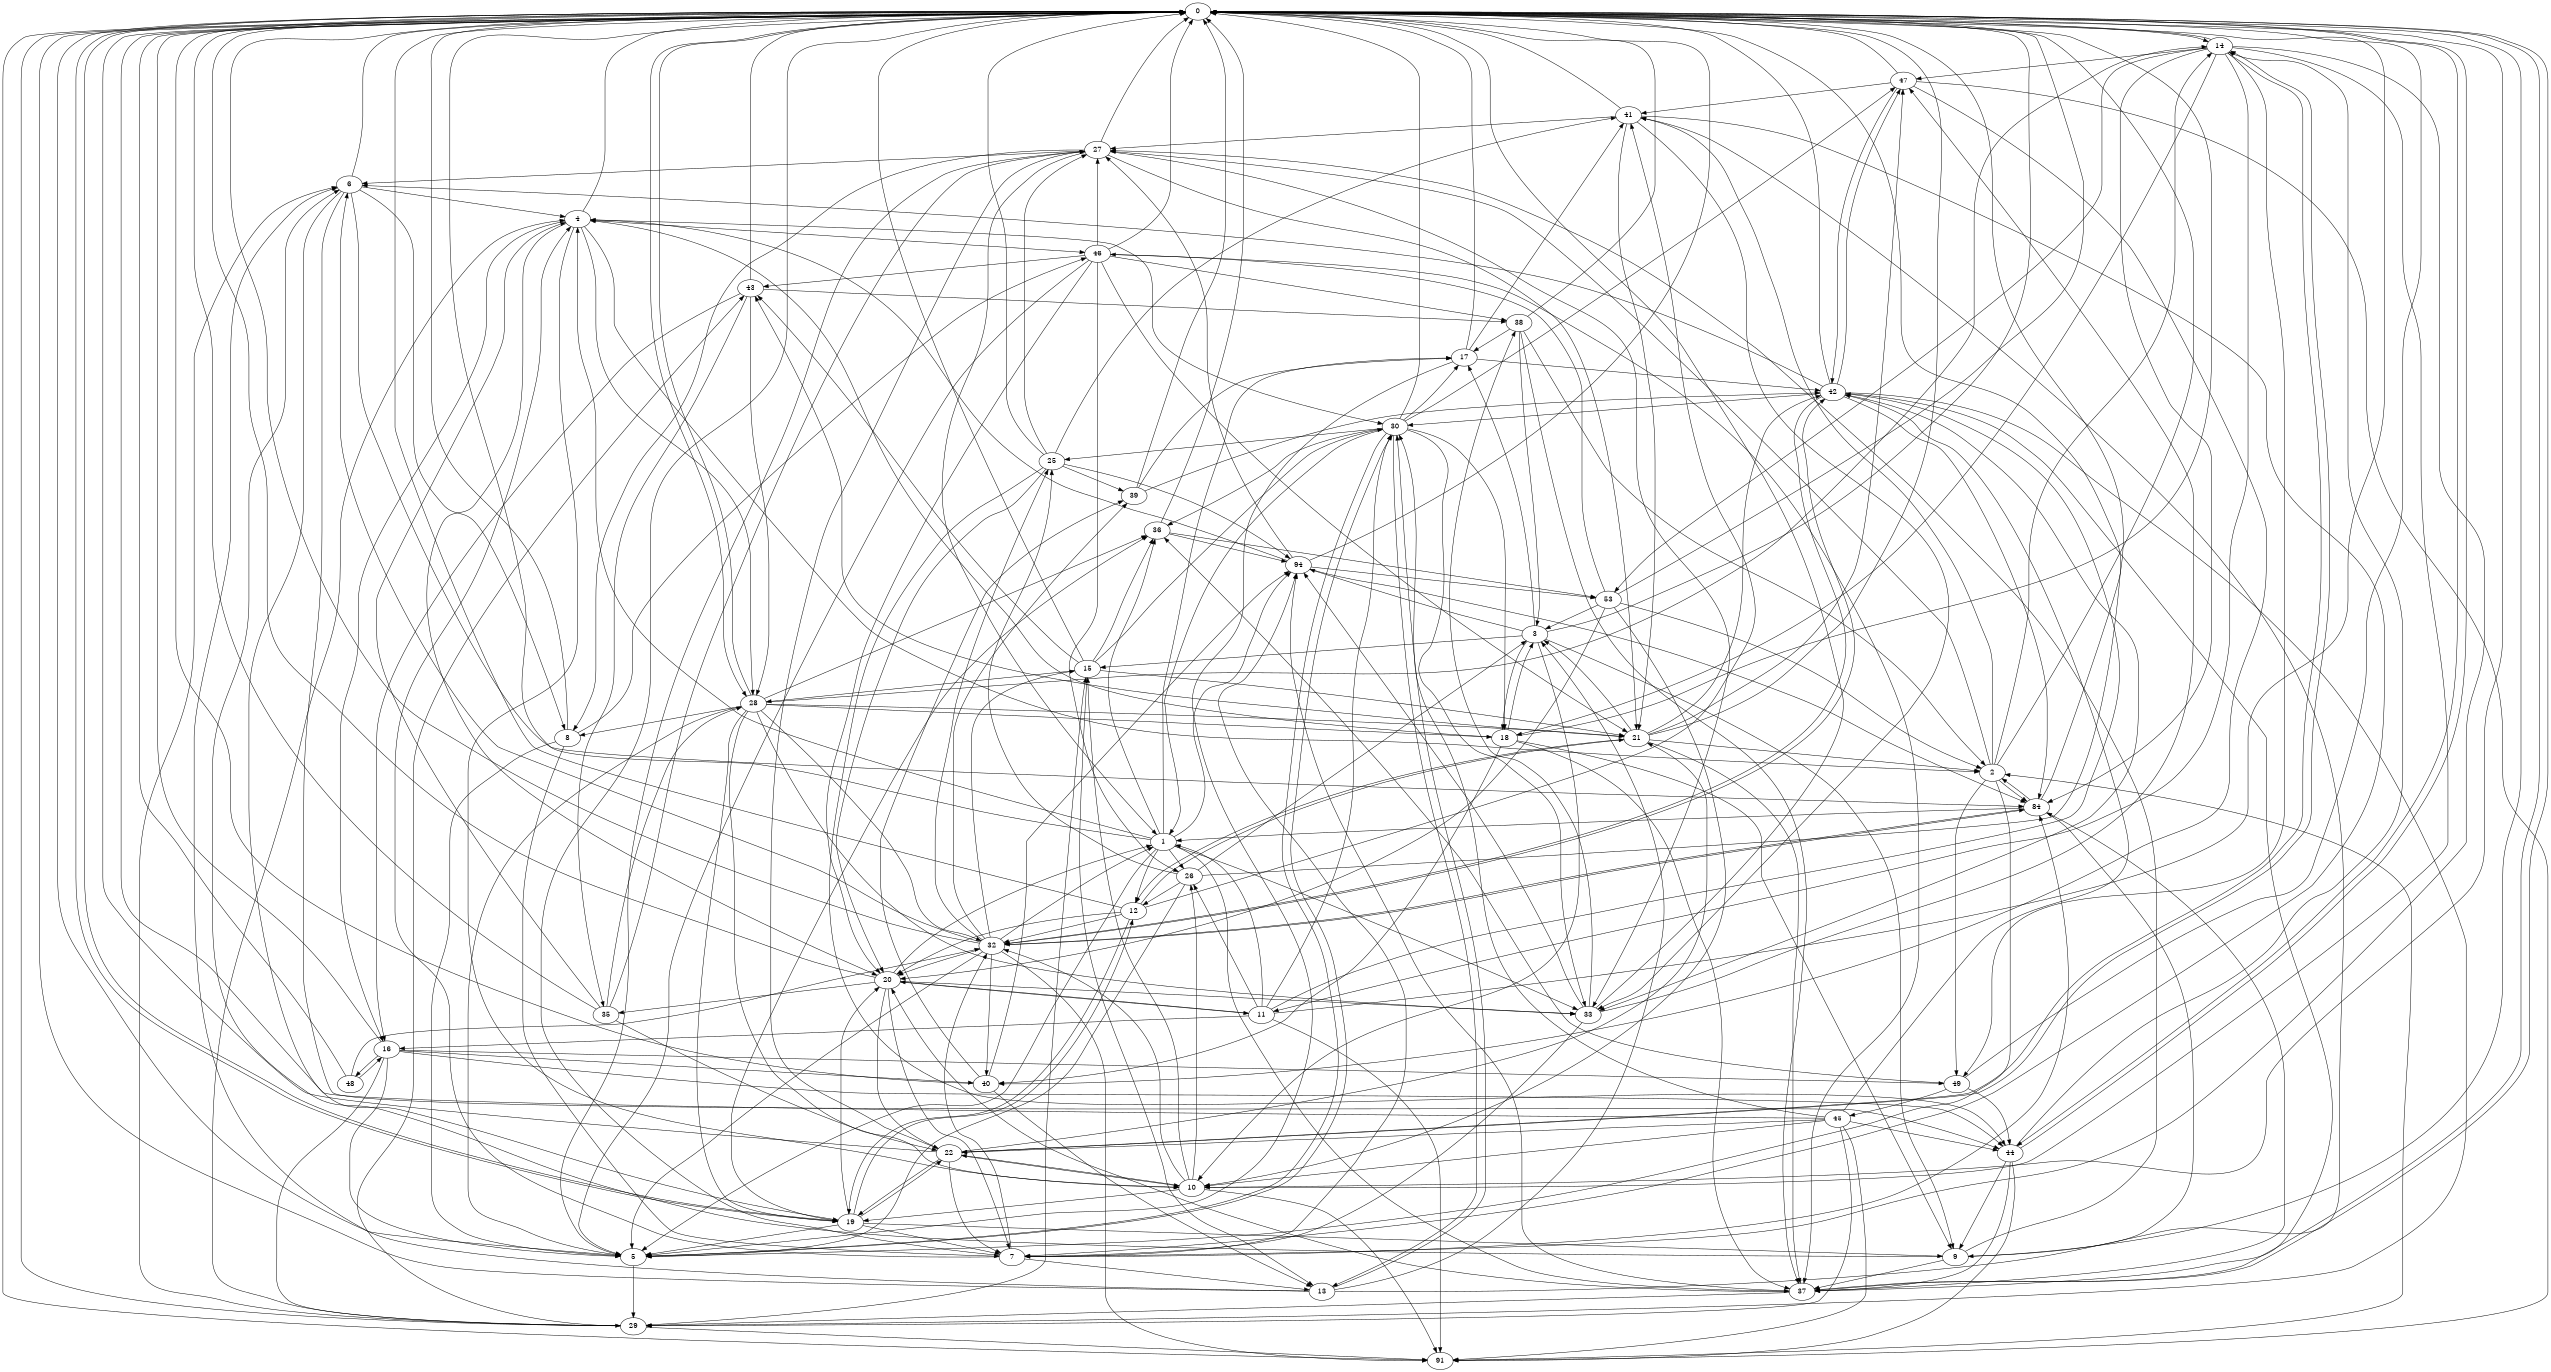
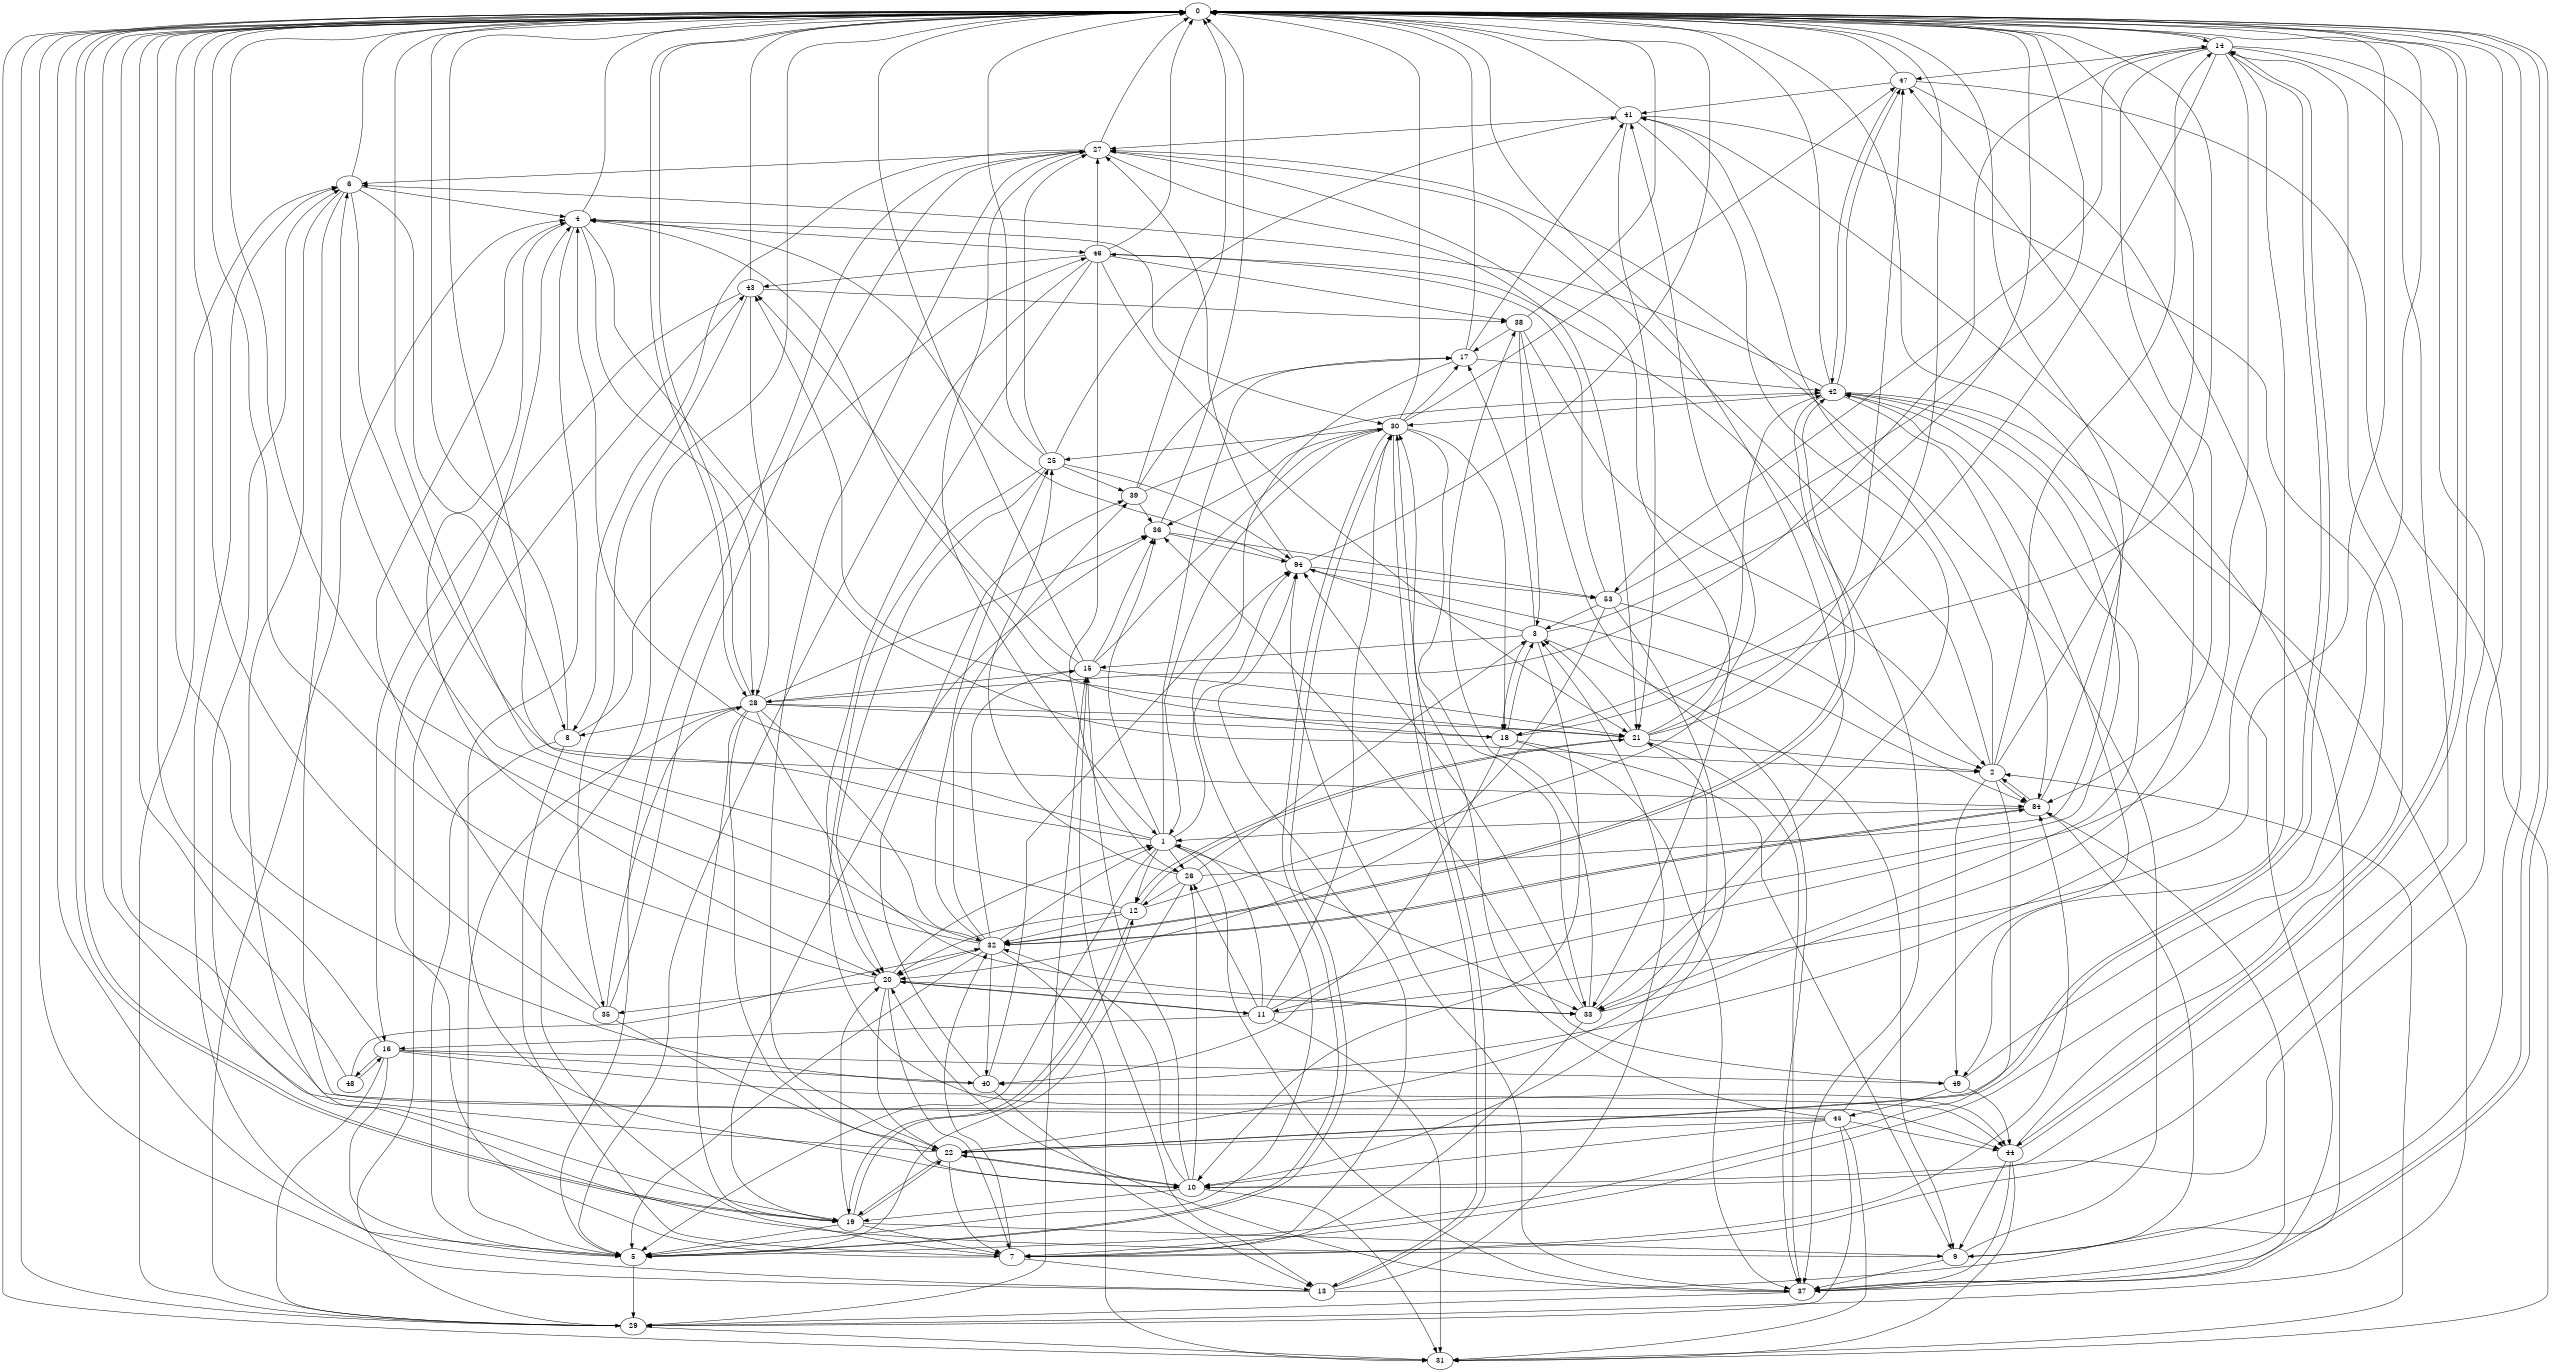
none -> (1143, 510)
(359, 595) -> none
(1440, 1361) -> (1440, 1361)
